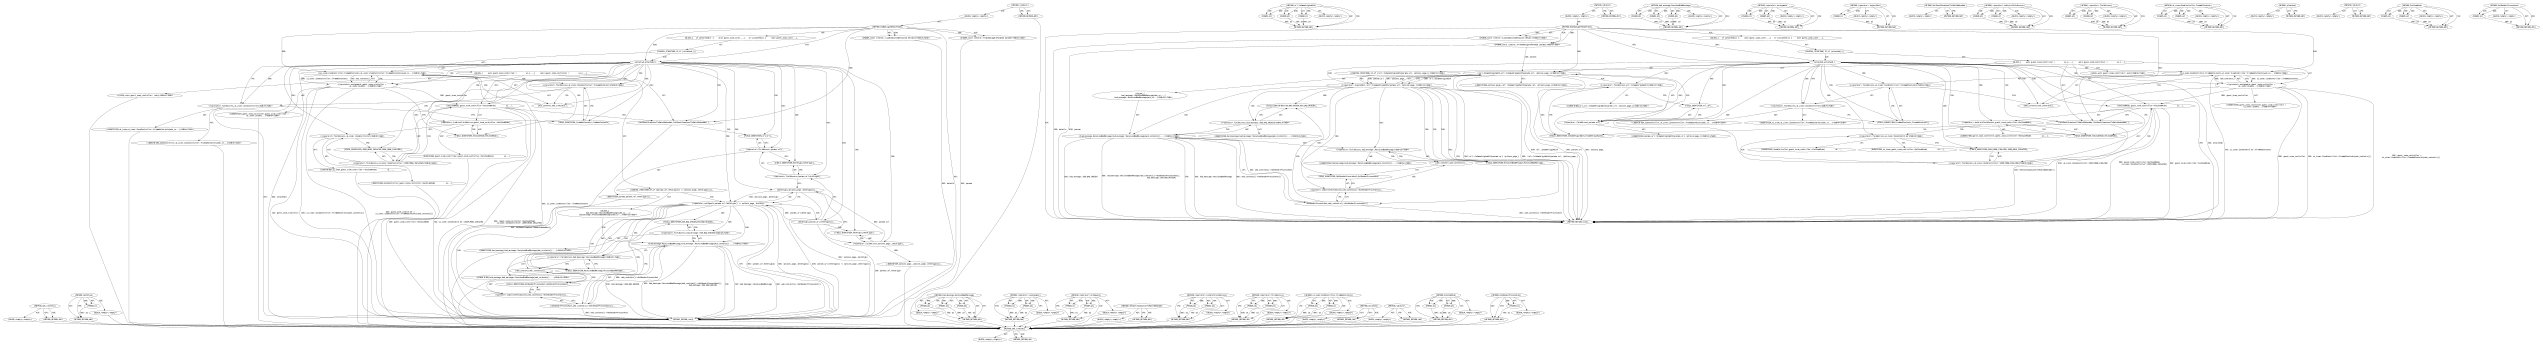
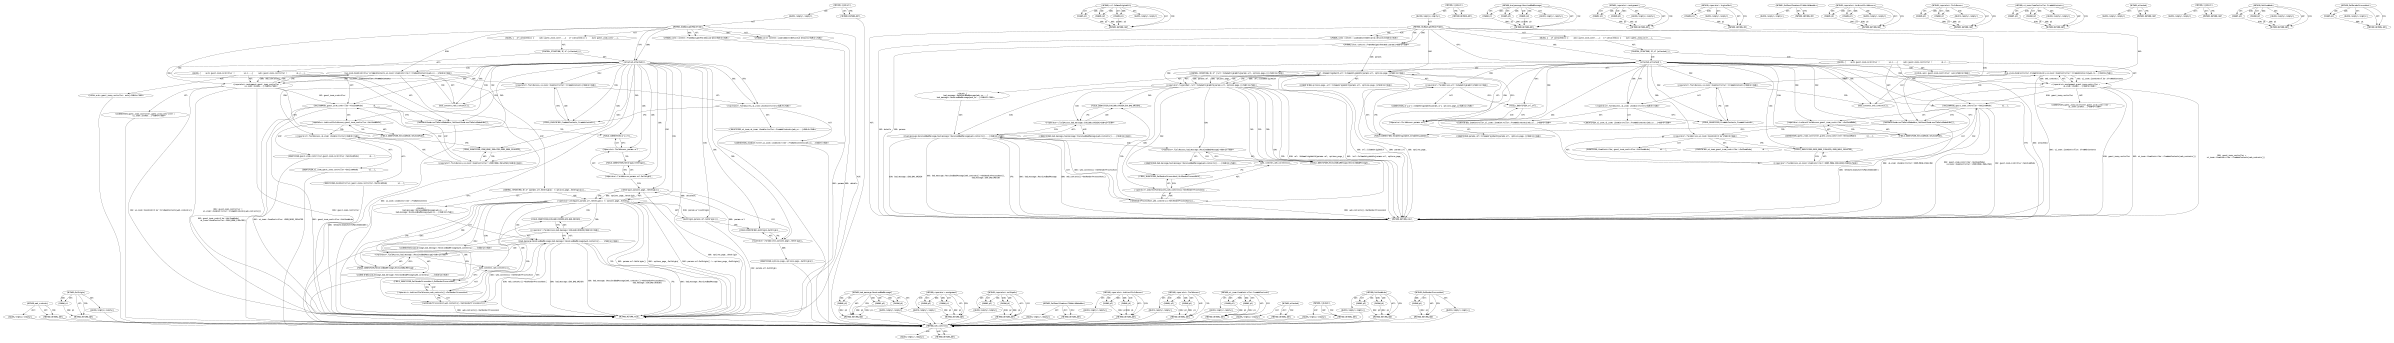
(832, 196) -> none
(629, 197) -> none
